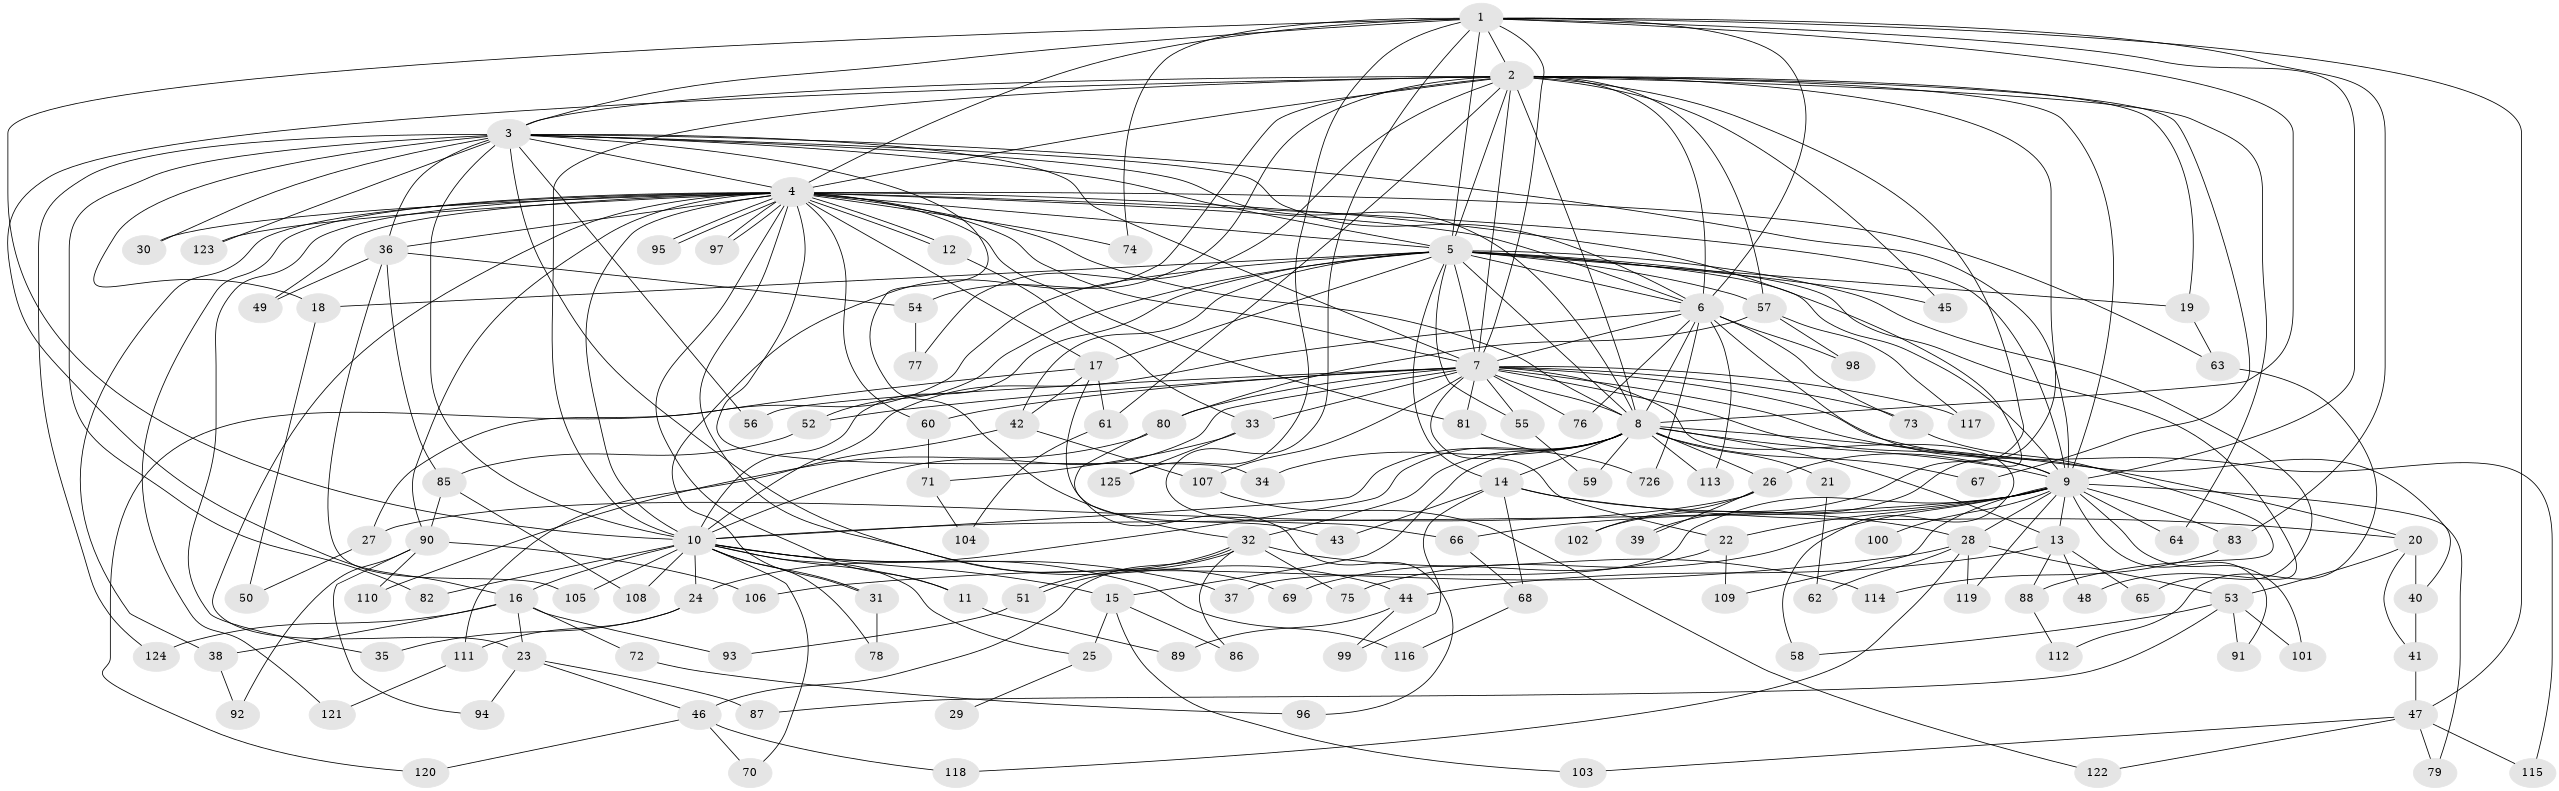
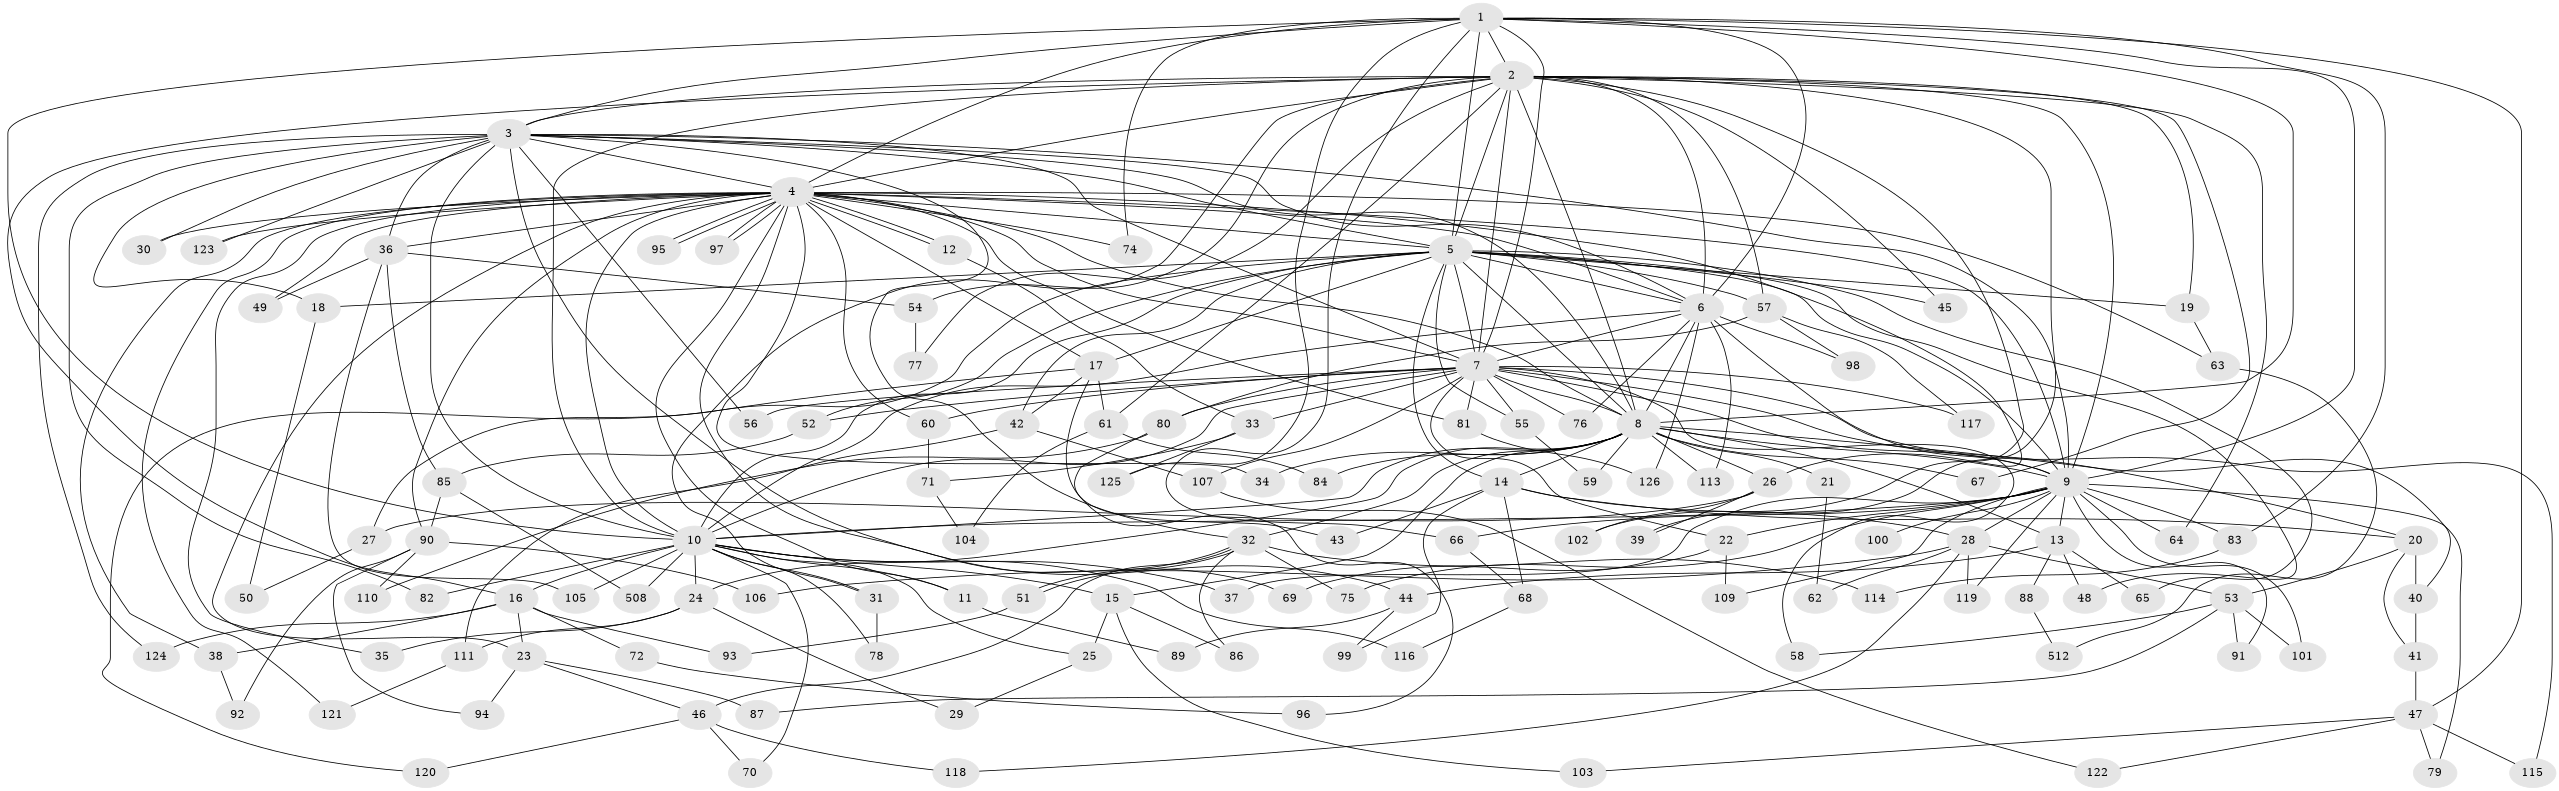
(1911, 424) -> none
none -> (1321, 483)
(1650, 483) -> (1650, 483)
(636, 599) -> (636, 599)
(2059, 657) -> (2059, 657)
none -> (824, 661)
